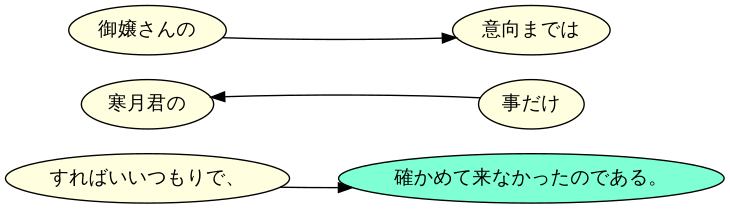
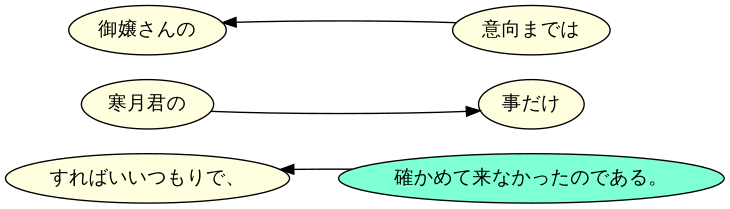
(332, 39) -> (346, 21)
(353, 95) -> (339, 114)
(309, 188) -> (323, 169)
